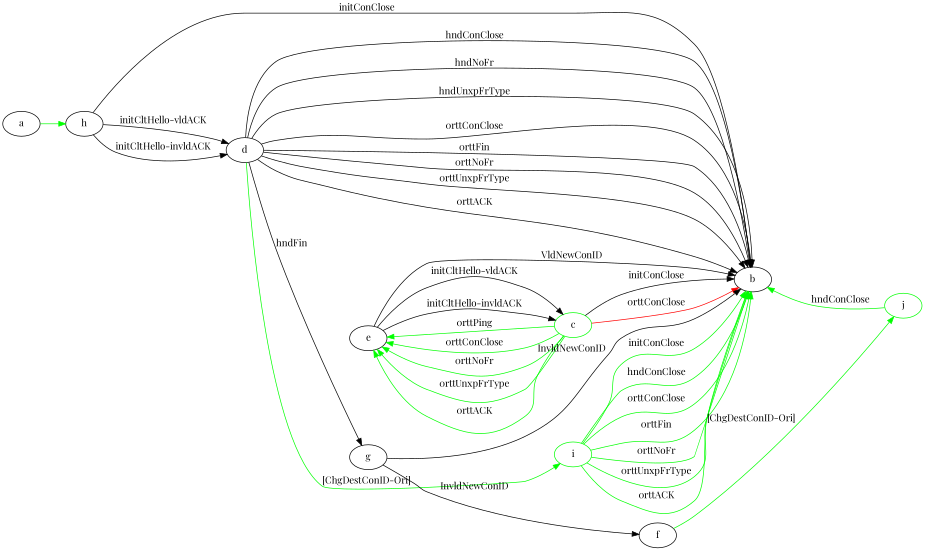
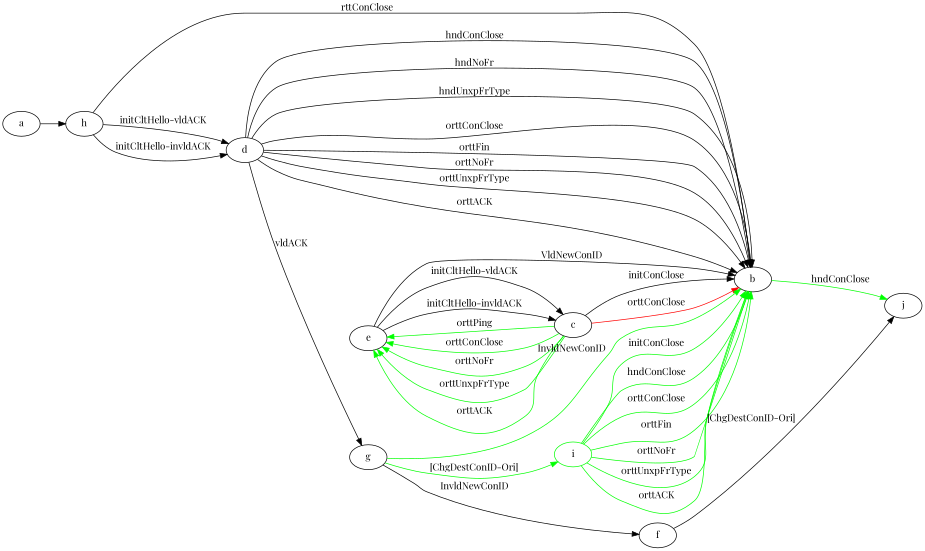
(368, 8) -> (368, 8)
(49, 124) -> (49, 124)
(293, 244) -> (293, 244)
(903, 306) -> (903, 306)
(828, 308) -> (826, 286)
(573, 325) -> (573, 325)
(573, 399) -> (573, 399)
(789, 433) -> (789, 433)
(296, 444) -> (468, 478)
